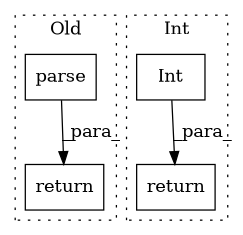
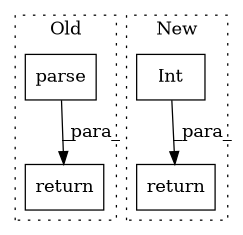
(177, 30) -> (177, 30)
